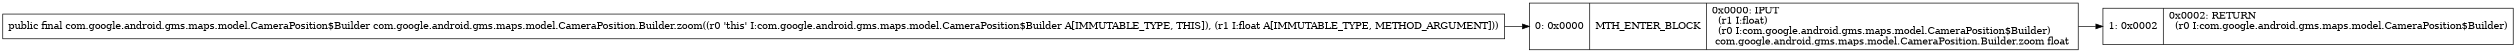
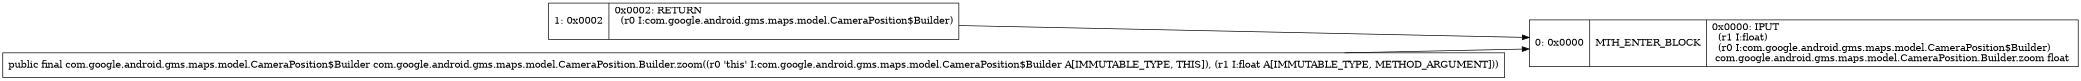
(2087, 26) -> (1241, 31)
